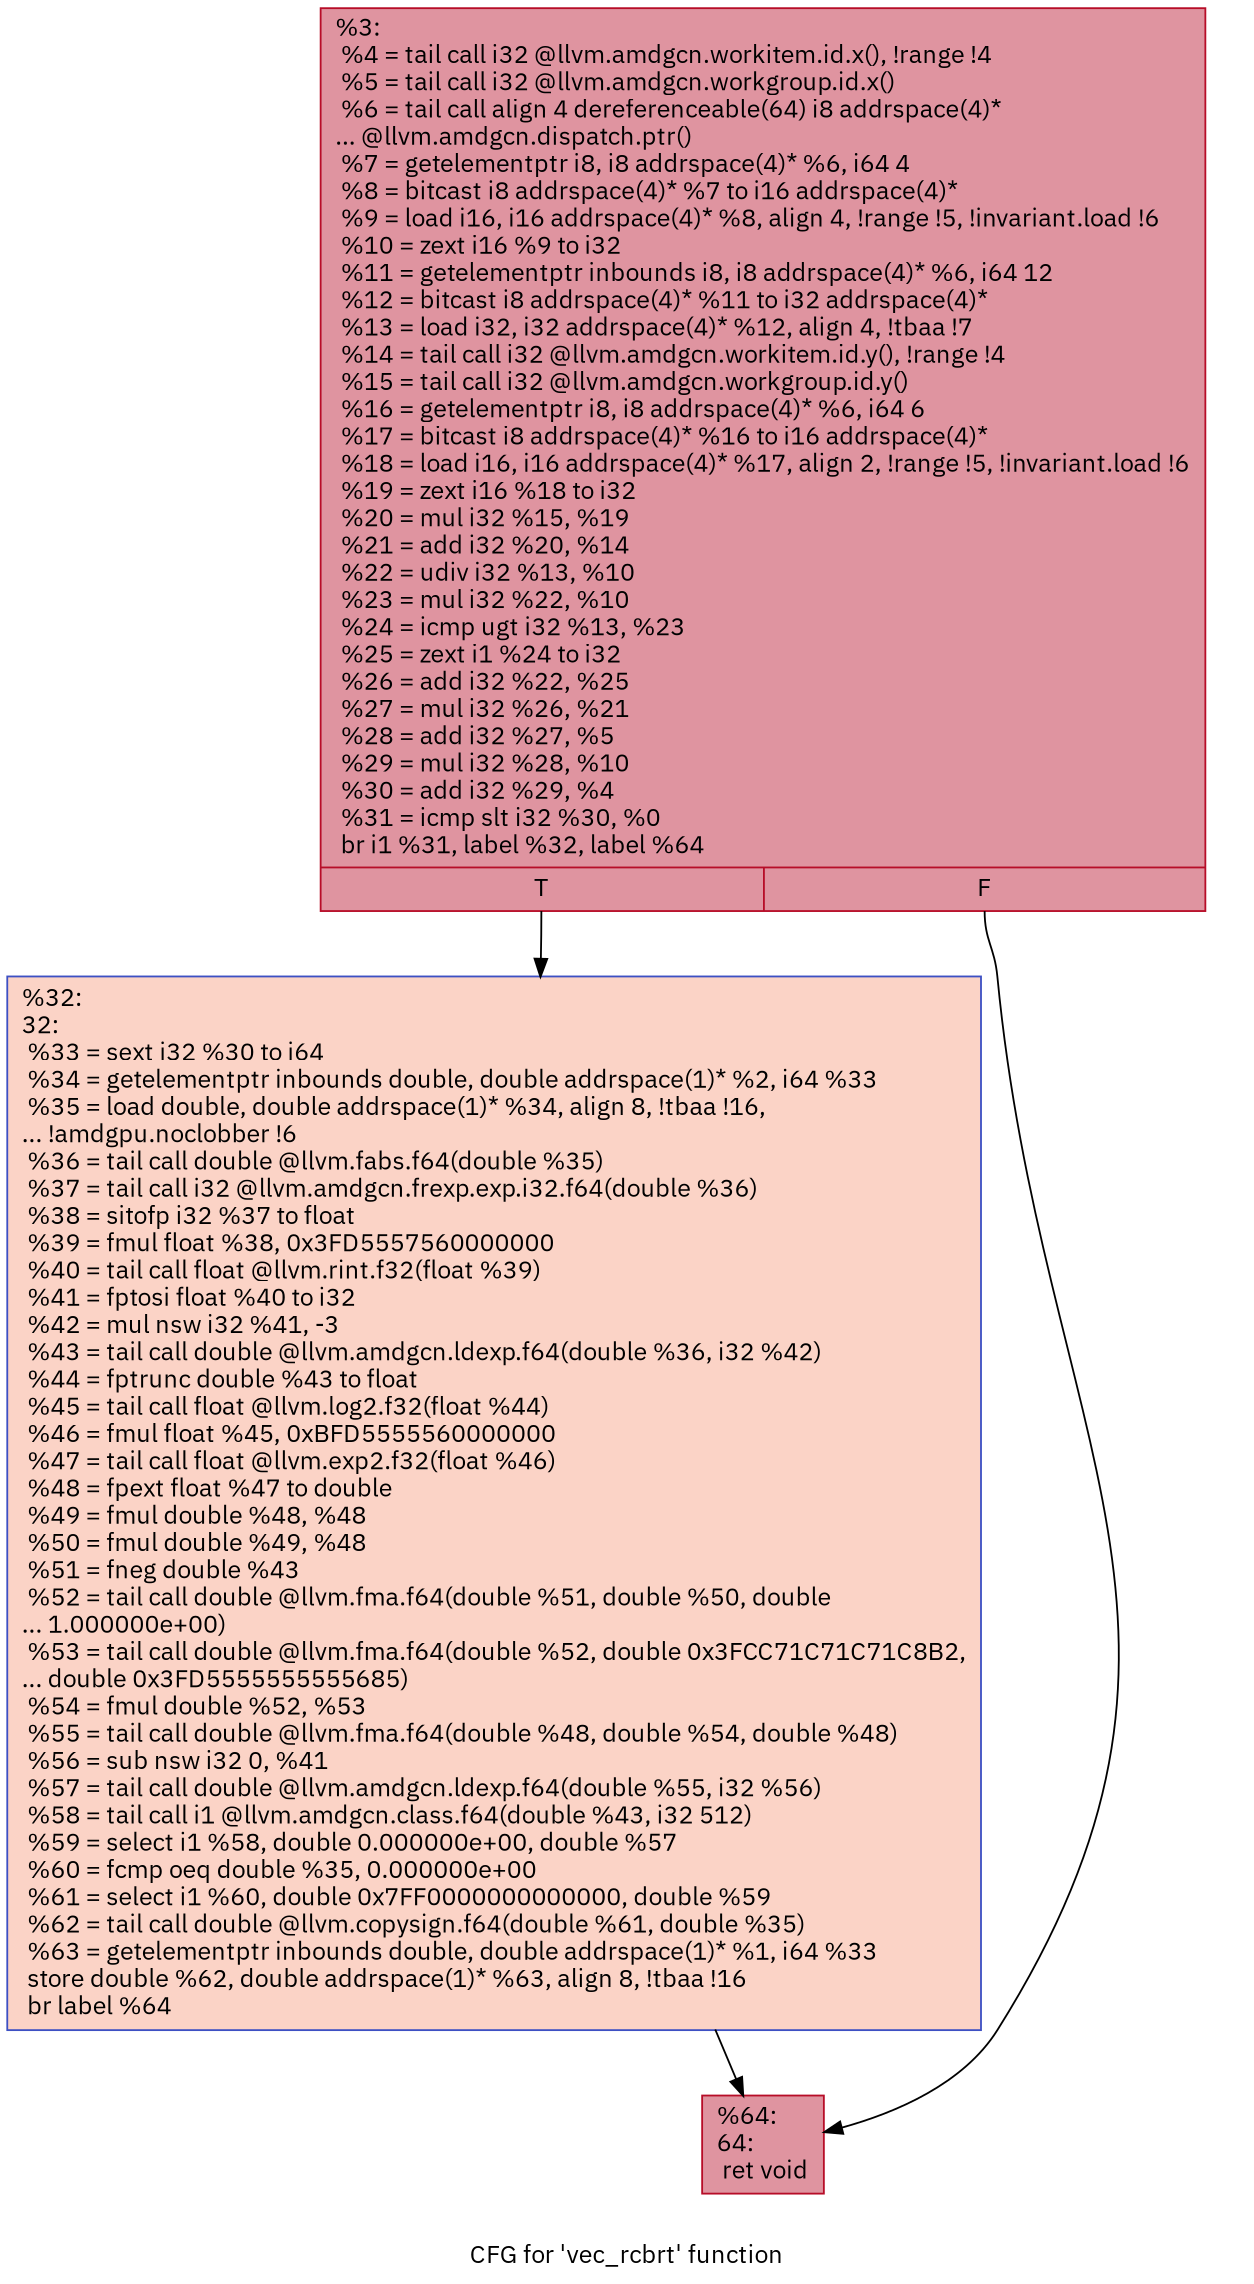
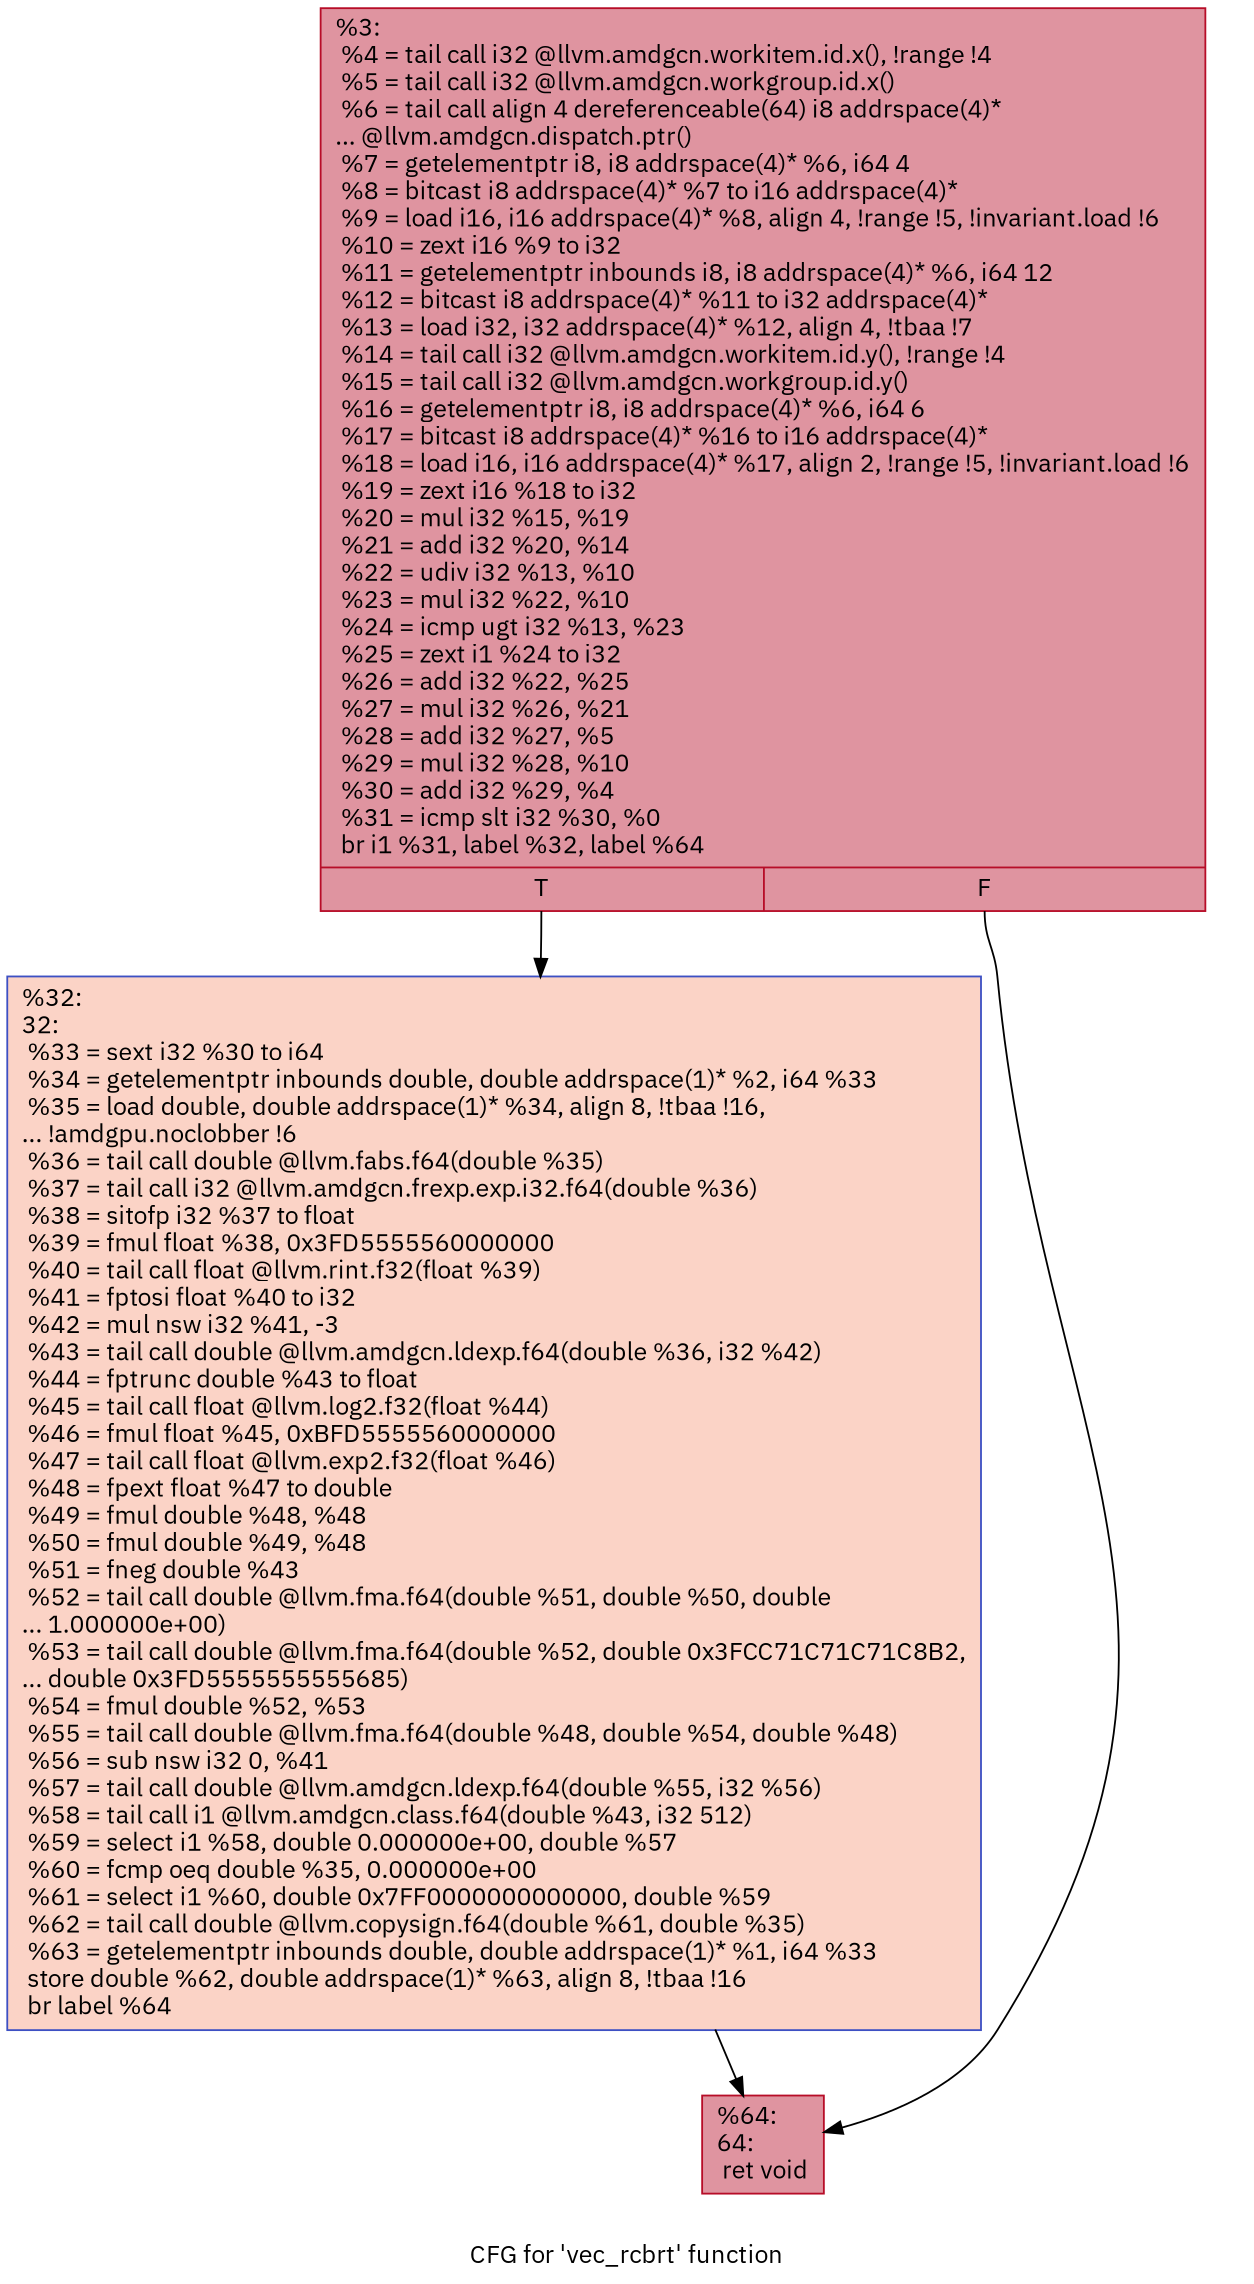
(289, 1244) -> (289, 1244)
